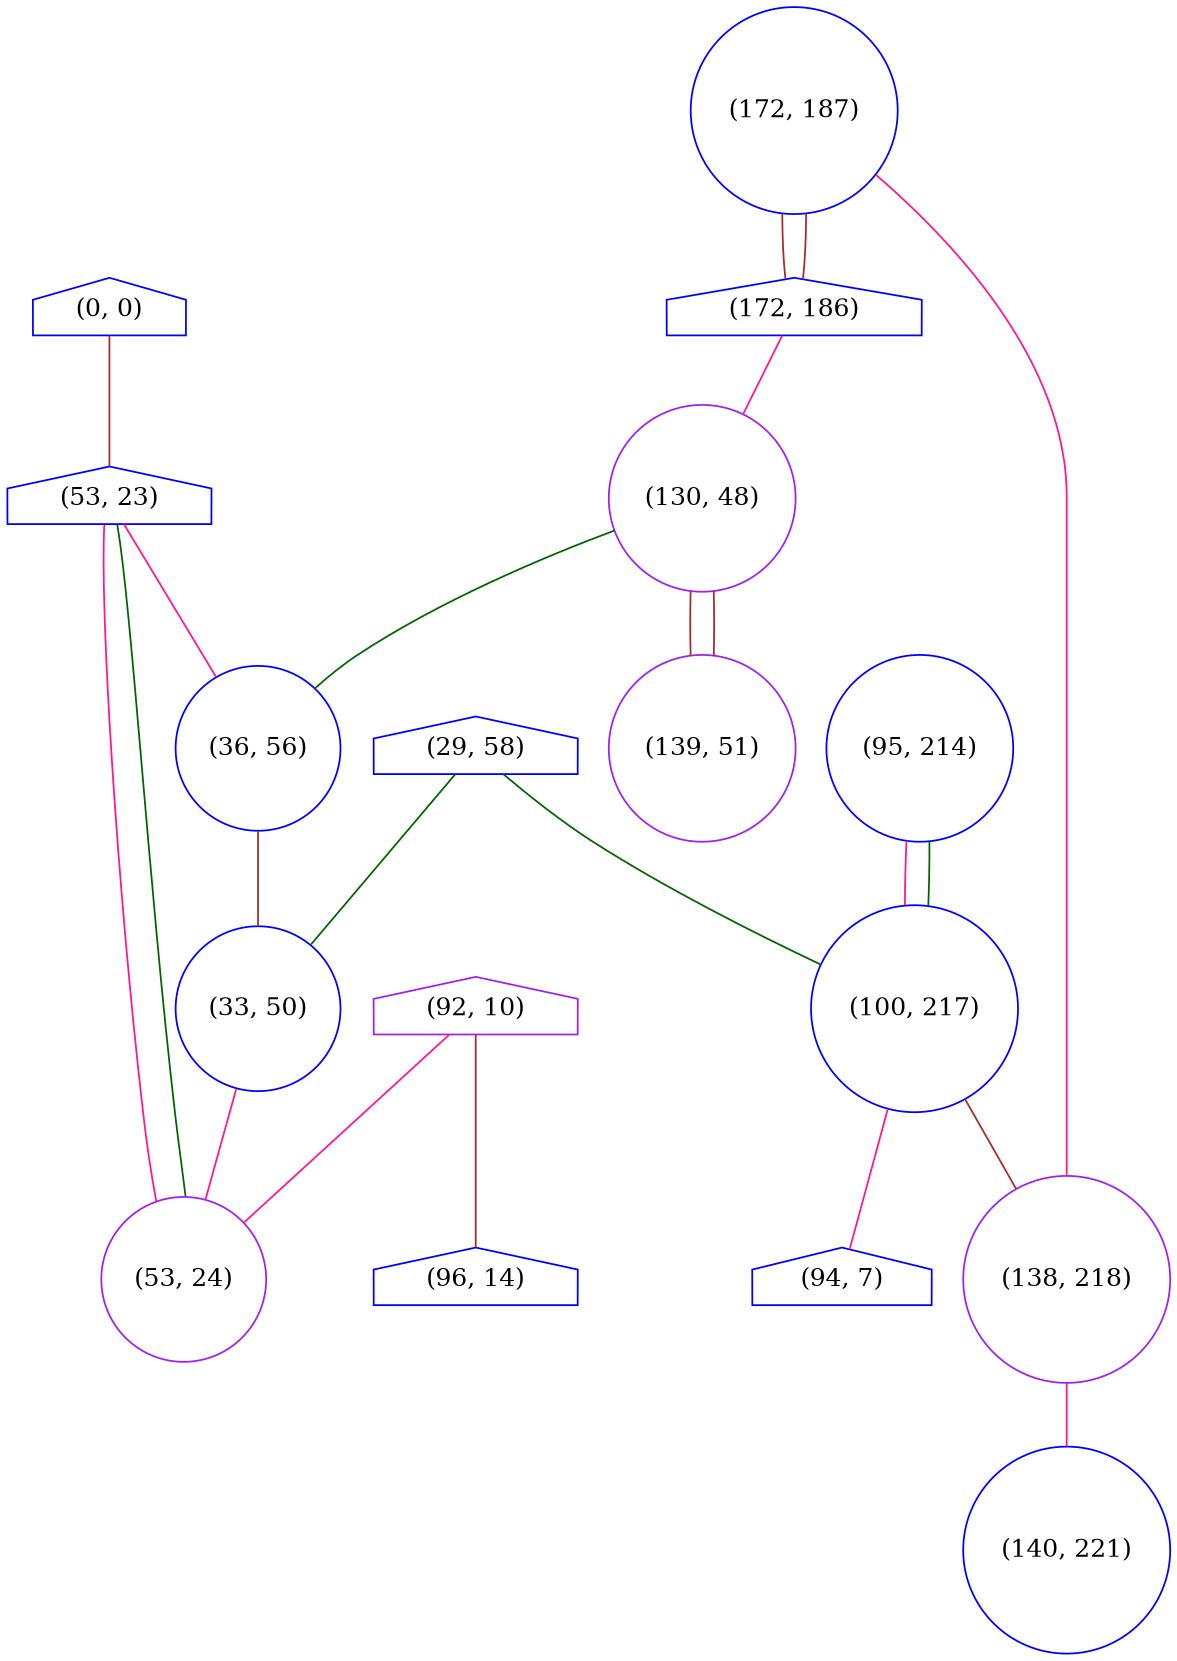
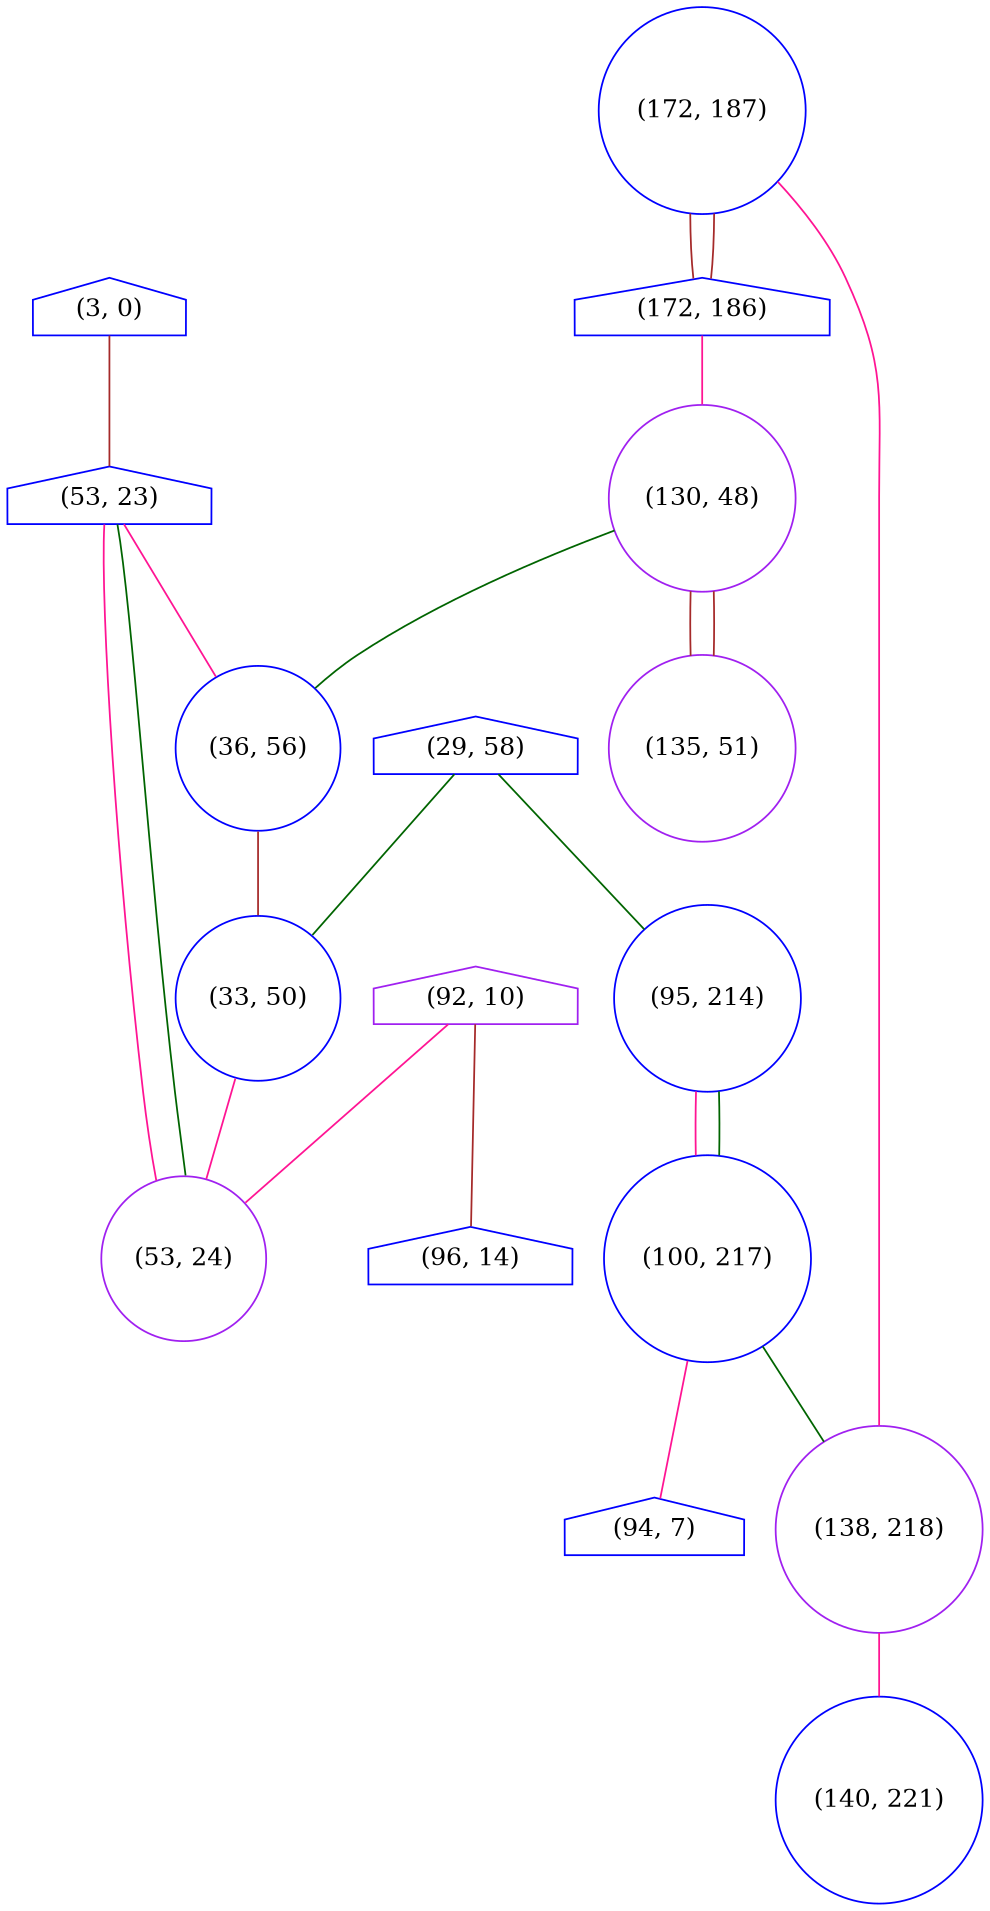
(109, 310) -> (109, 310)
(702, 748) -> (702, 748)
(656, 879) -> (571, 852)
(991, 1144) -> (793, 1394)
